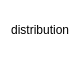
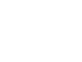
(41, 31) -> none
